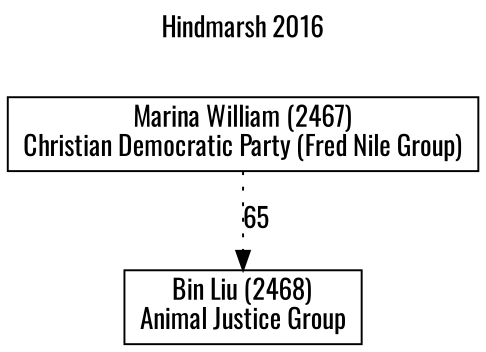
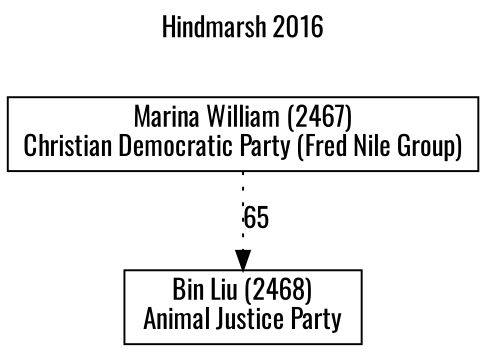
(243, 307) -> (243, 307)
